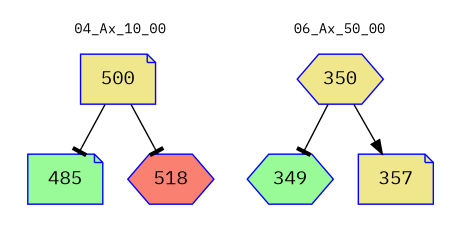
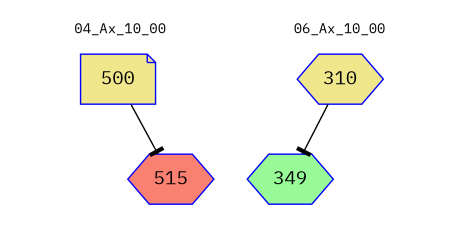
(340, 30) -> (340, 30)
(340, 79) -> (340, 79)
(65, 179) -> none
(171, 179) -> (171, 179)
(396, 179) -> none
